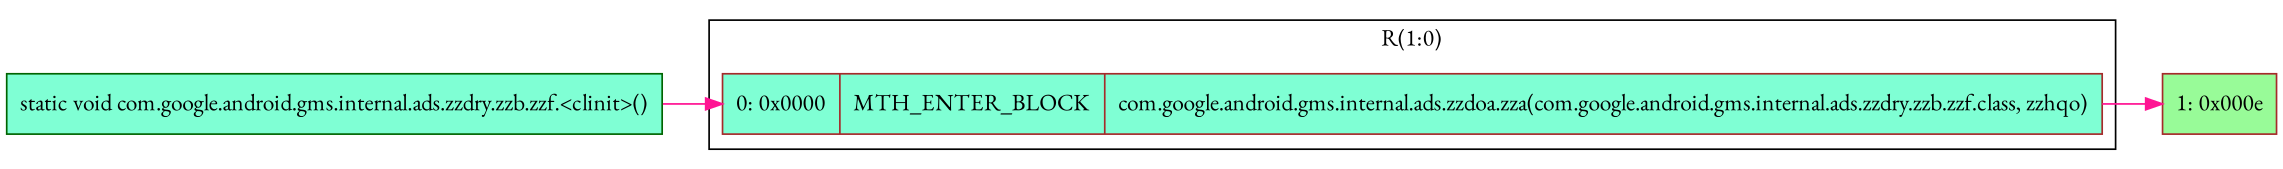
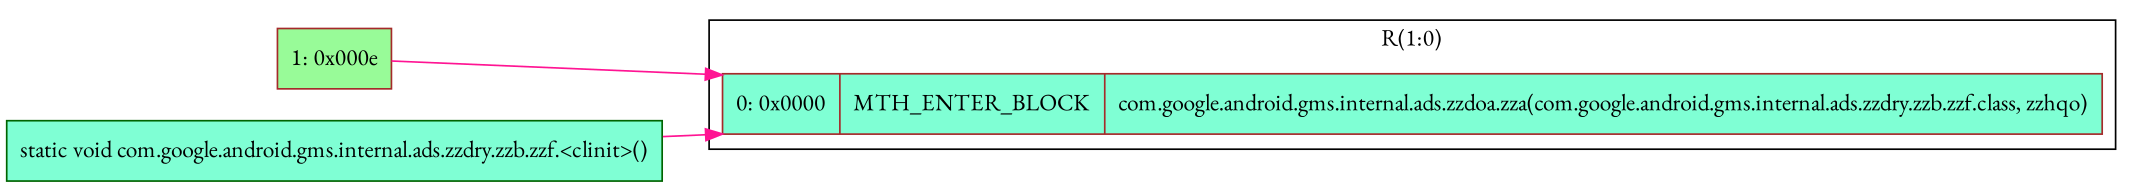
(2126, 104) -> (548, 68)
